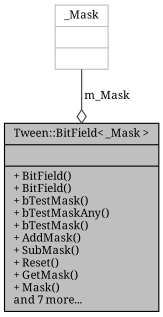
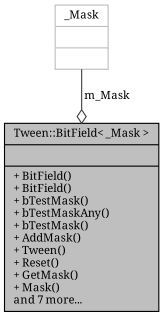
(47, 251) -> (40, 251)
